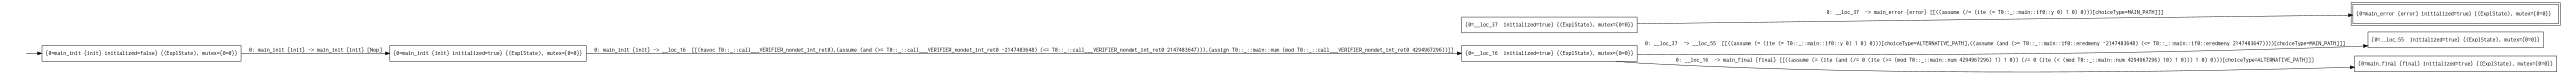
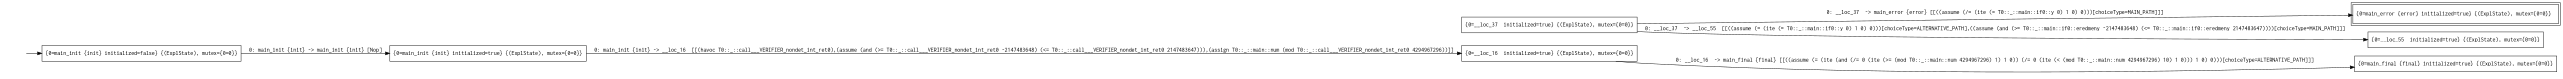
(2000, 54) -> (2000, 38)
